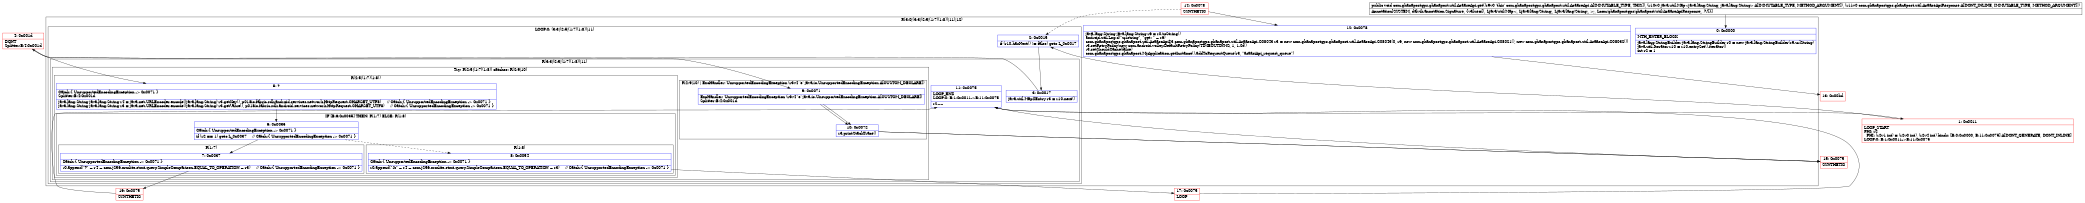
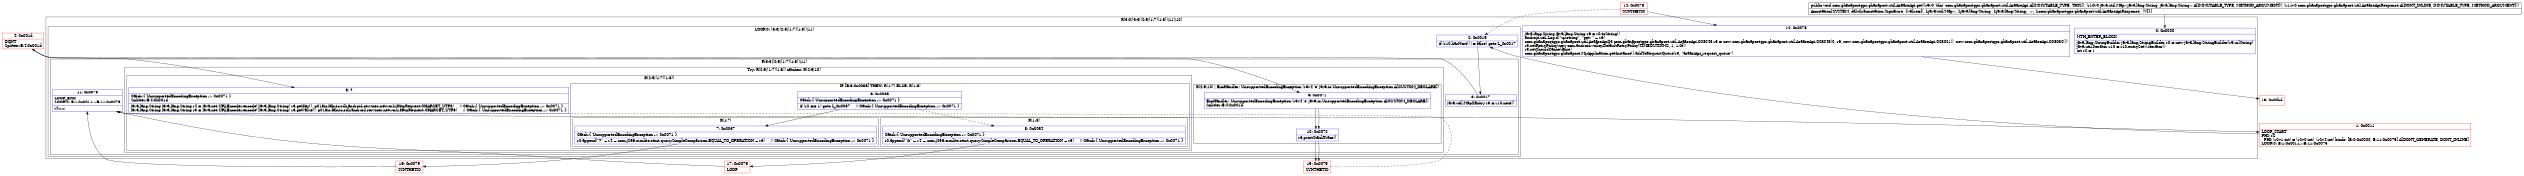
(276, 115) -> none
(1408, 145) -> (860, 114)
